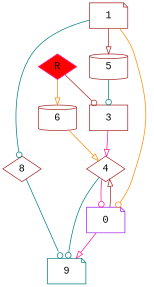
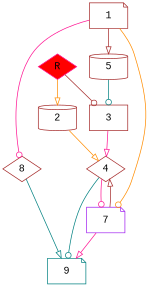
(24, 69) -> (24, 69)
(57, 118) -> (57, 118)
(42, 215) -> (42, 215)
(106, 220) -> (106, 220)
